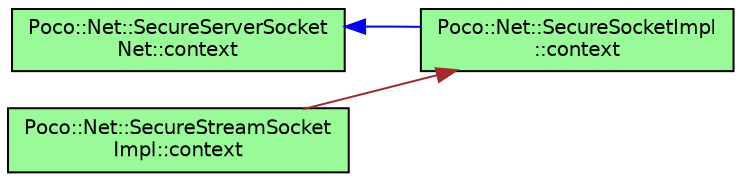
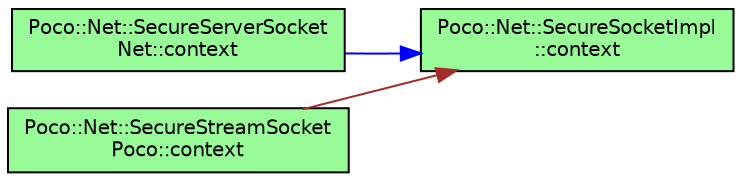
(393, 27) -> (373, 54)
(178, 140) -> (178, 140)
